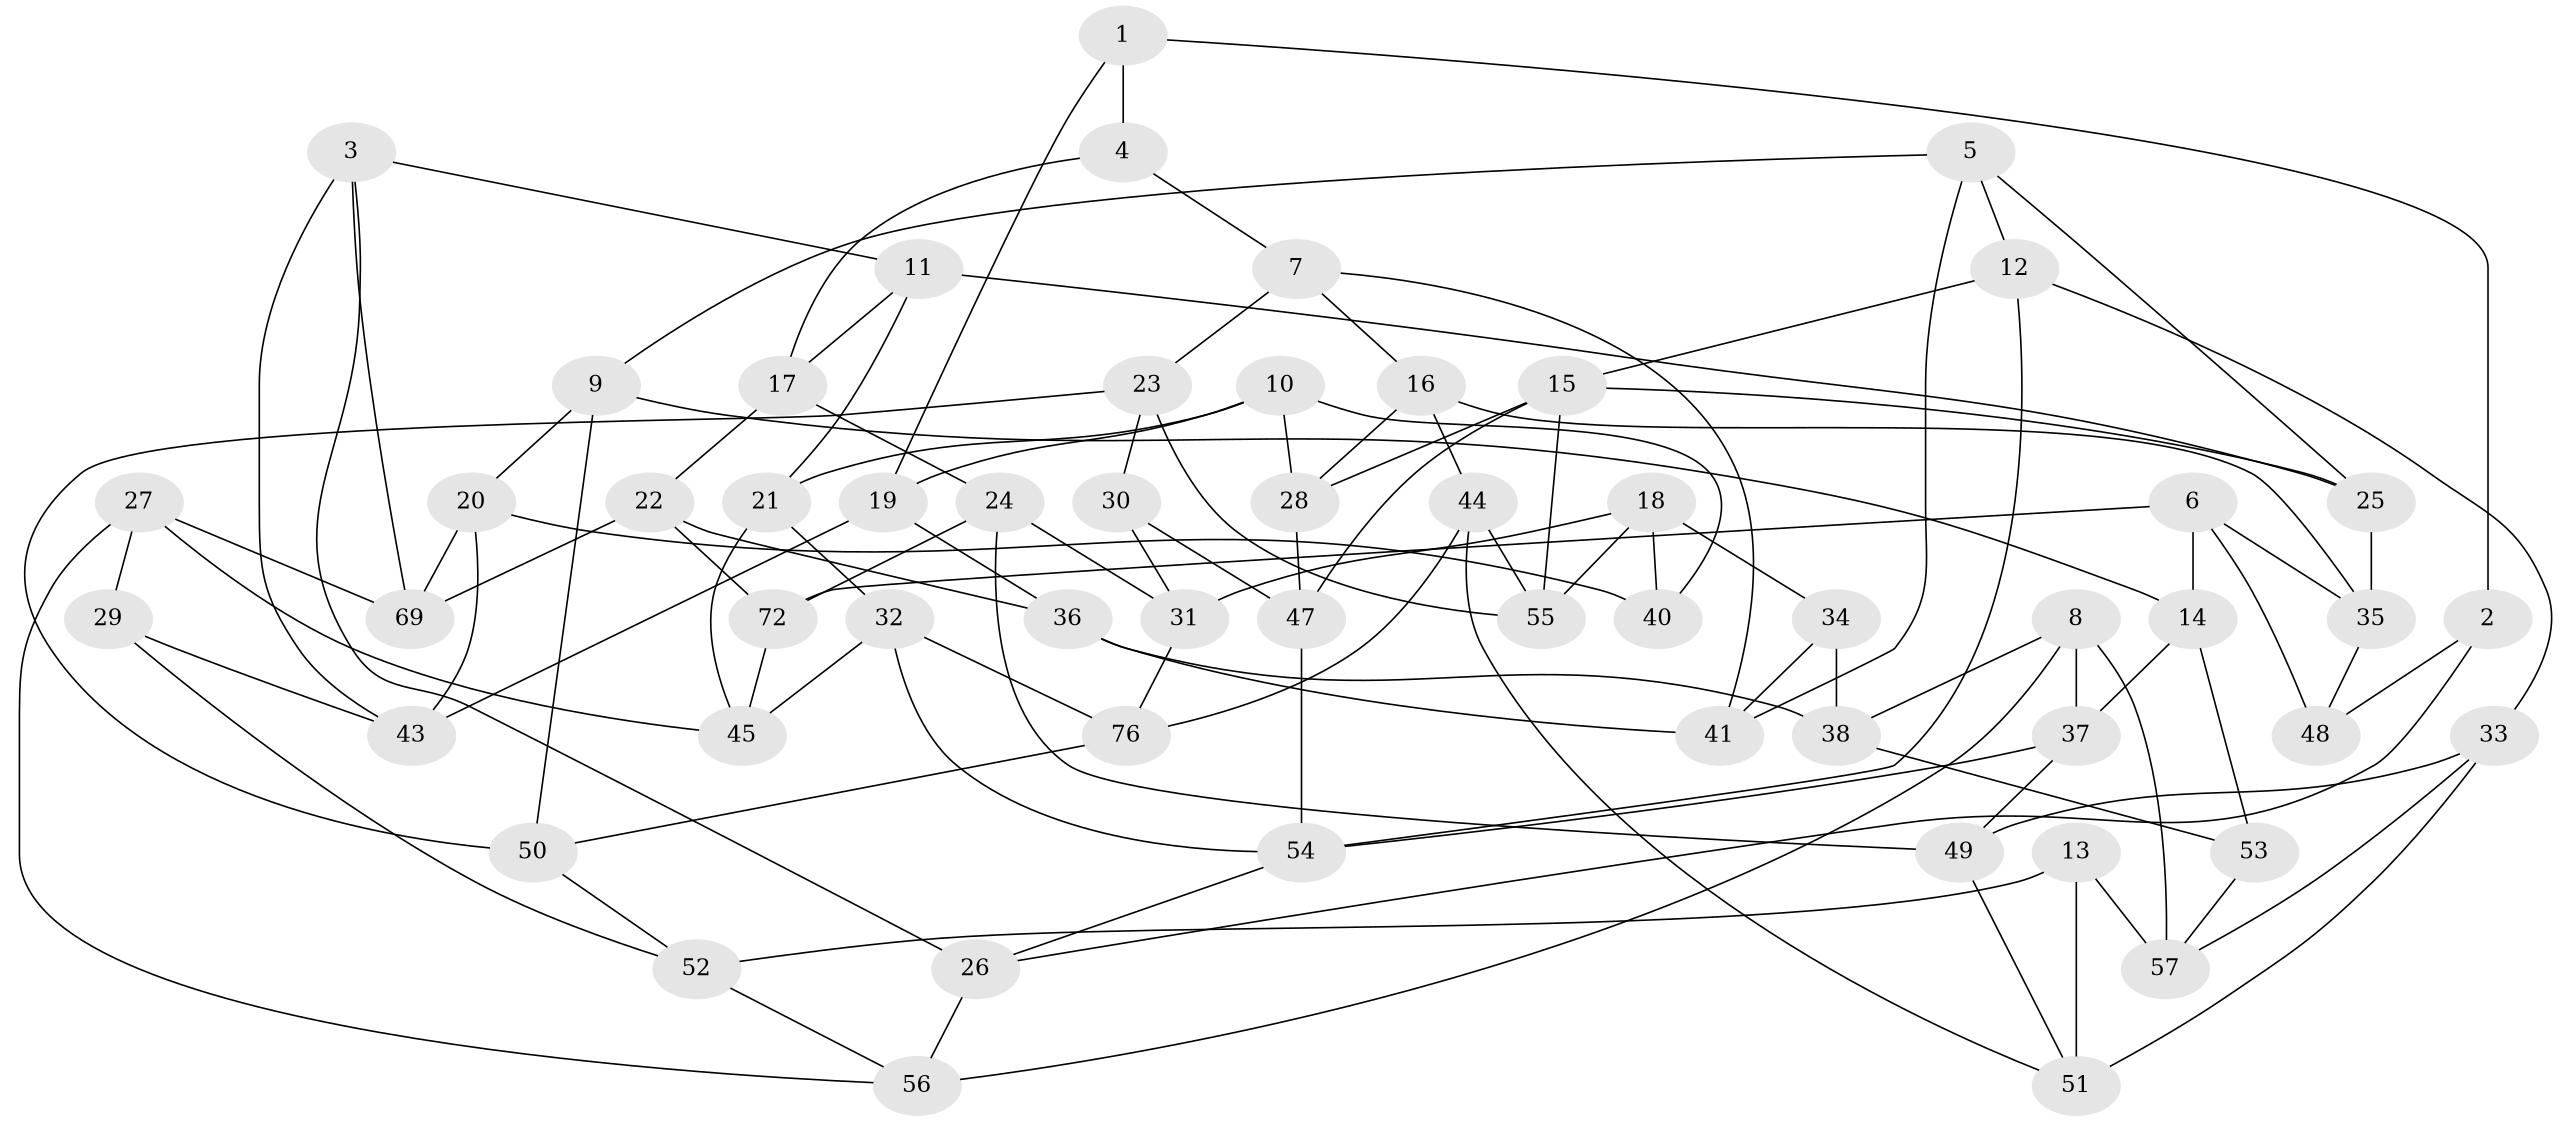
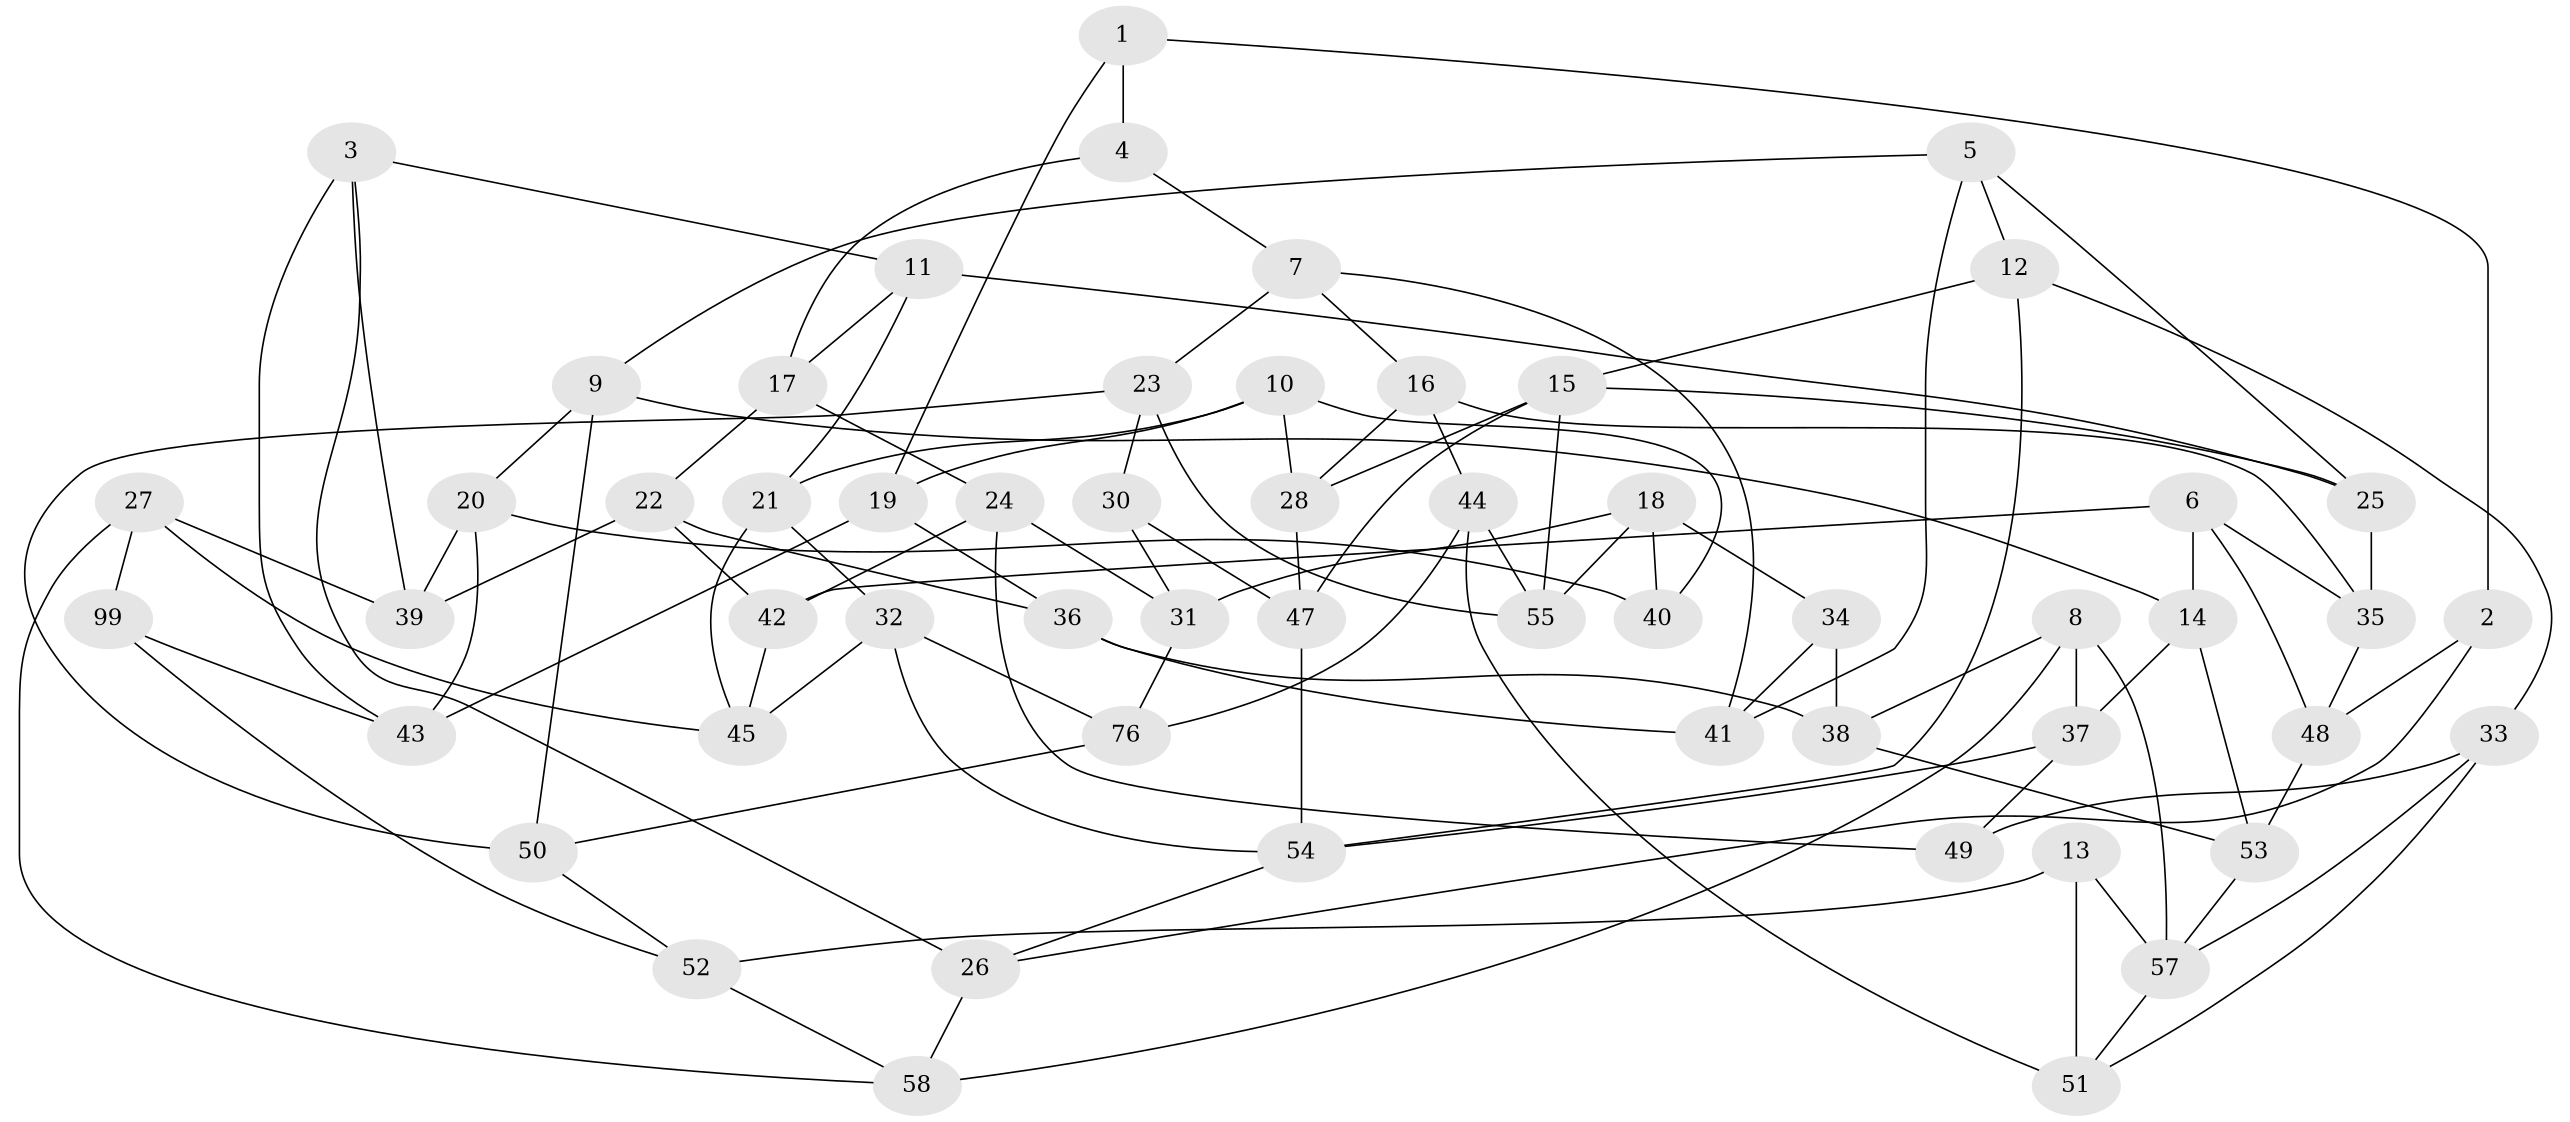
(109, 619) -> (109, 619)
(410, 619) -> (410, 619)
(773, 619) -> (773, 619)
none -> (2294, 779)
(2018, 969) -> (2121, 1028)
(917, 1086) -> (917, 1086)
